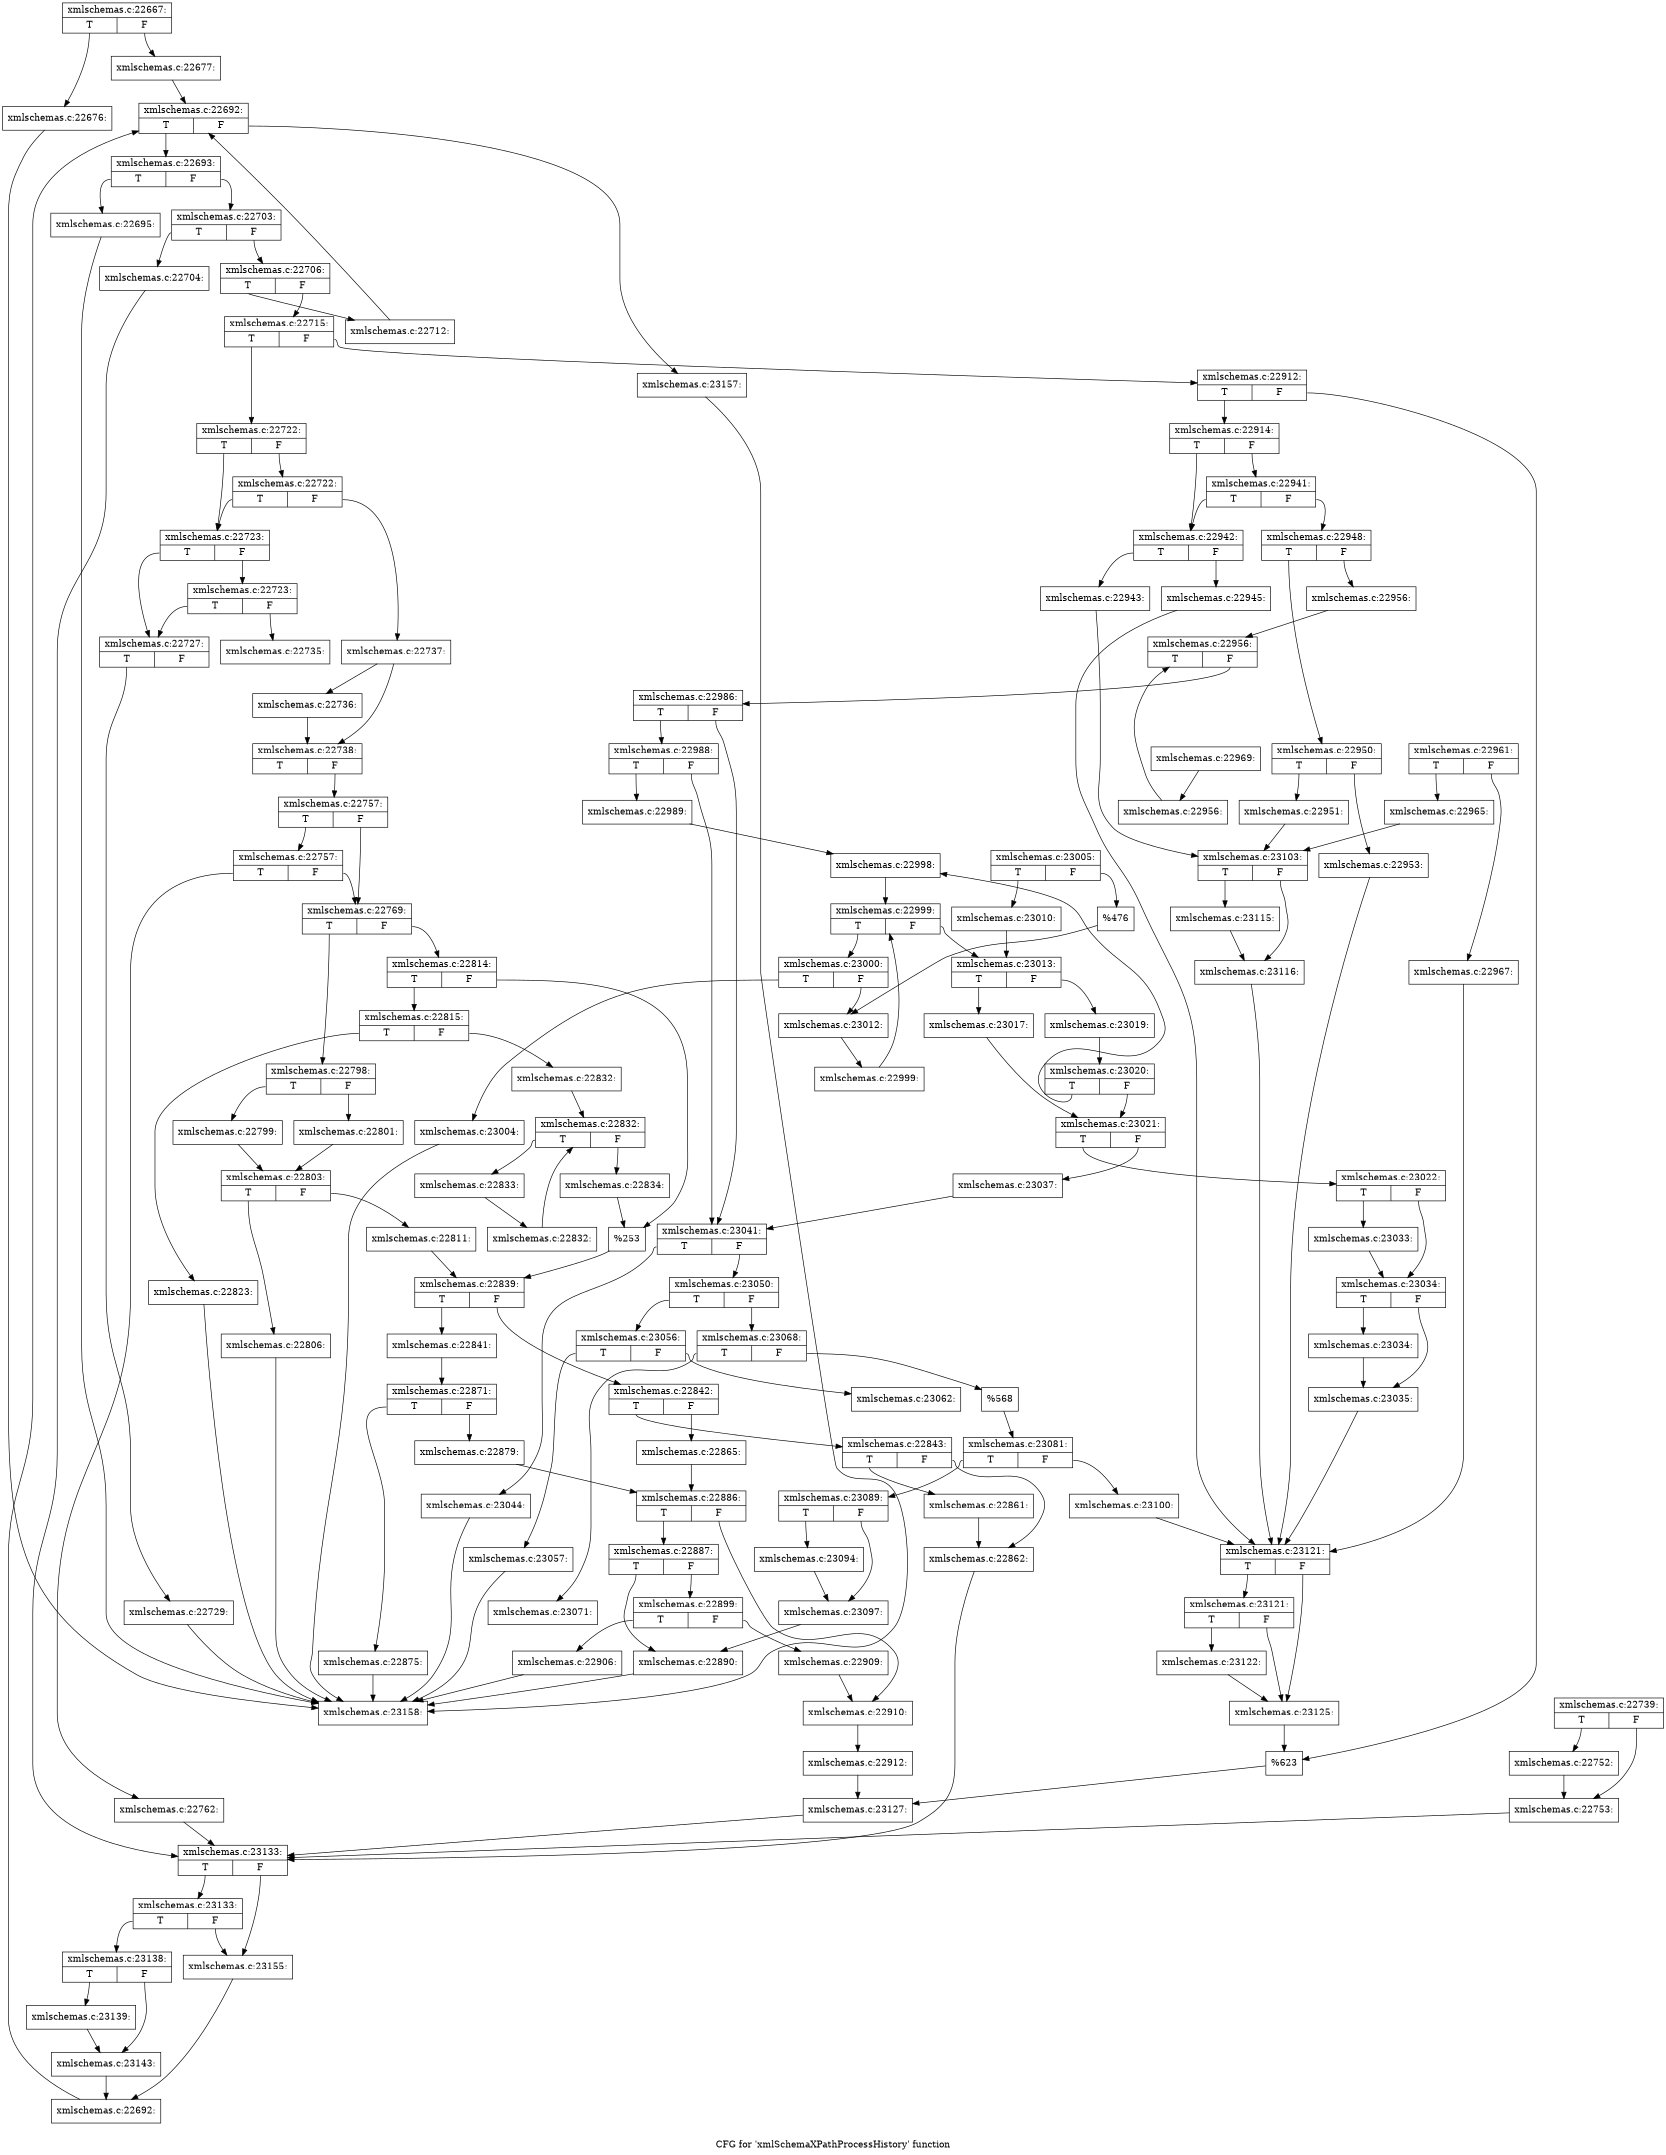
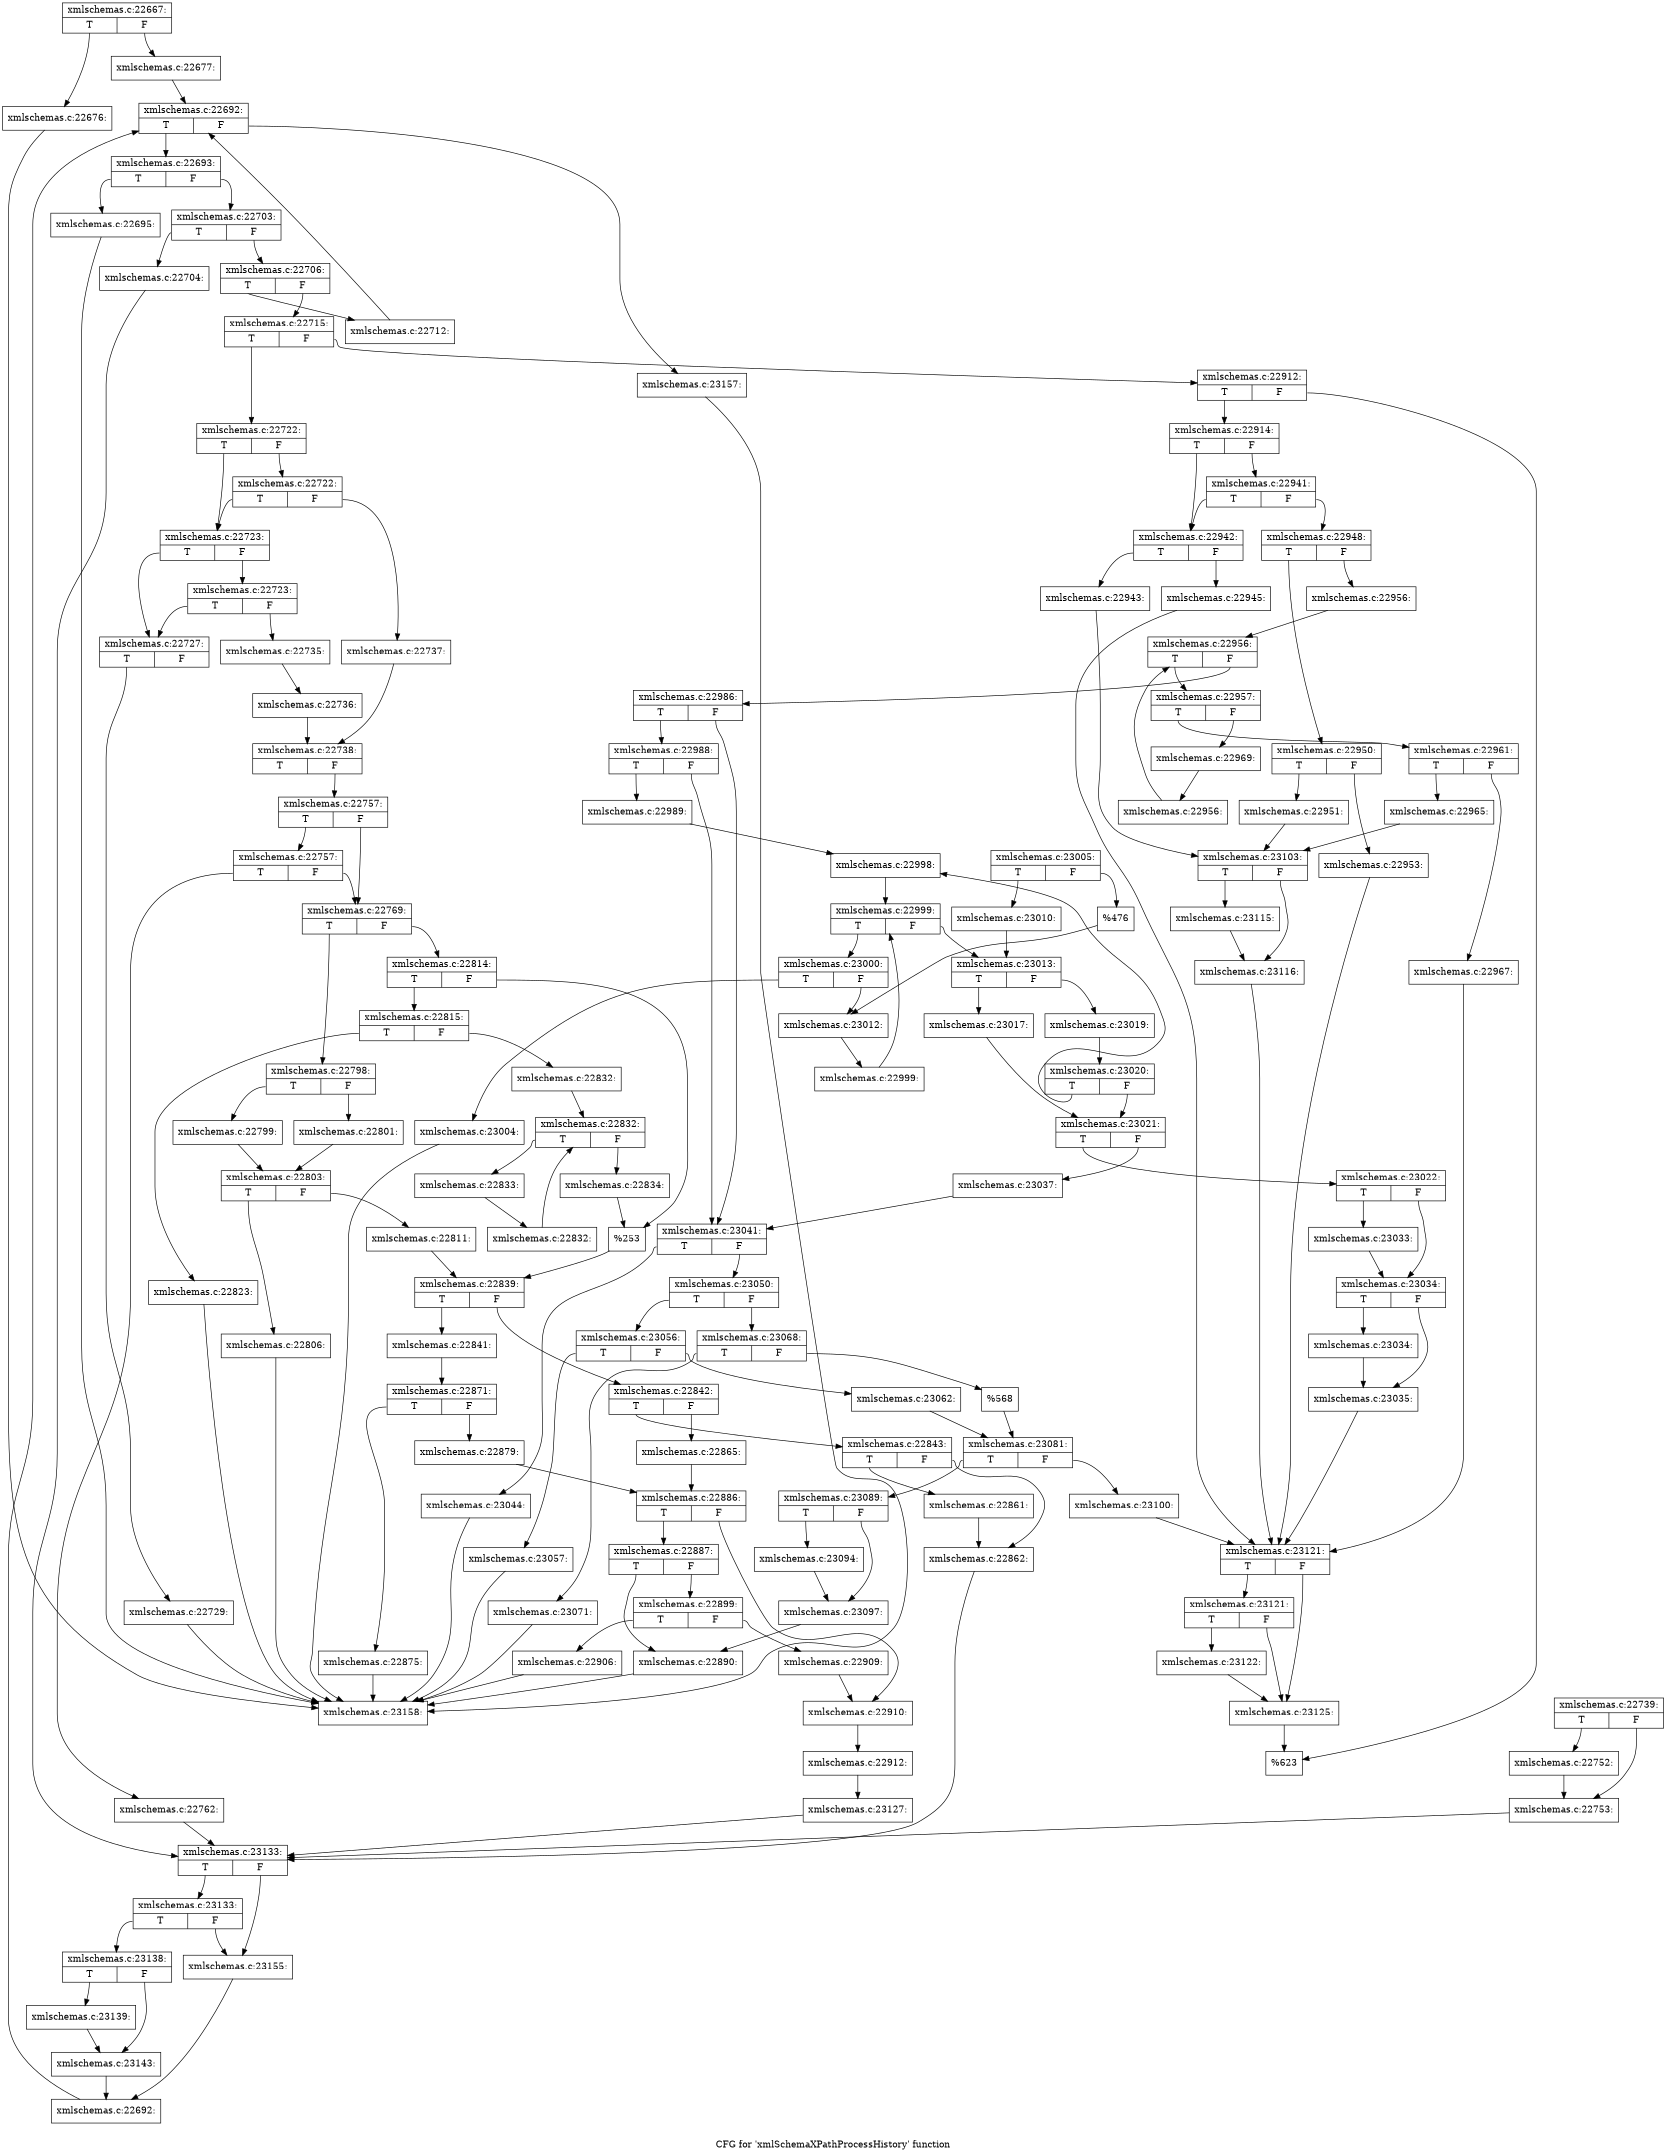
(355, 677) -> (290, 676)
none -> (1206, 705)
none -> (956, 1423)
none -> (484, 1671)
(1092, 1784) -> none
